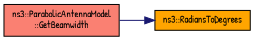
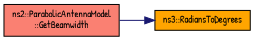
(62, 20) -> (62, 20)
